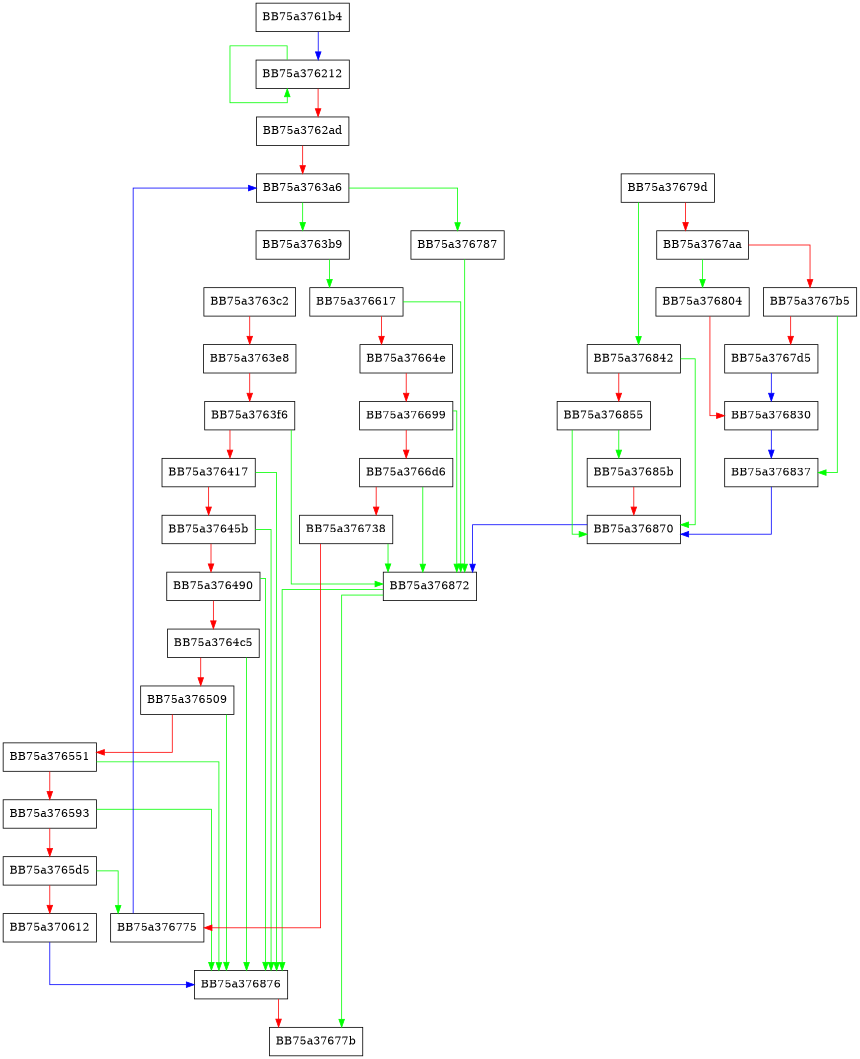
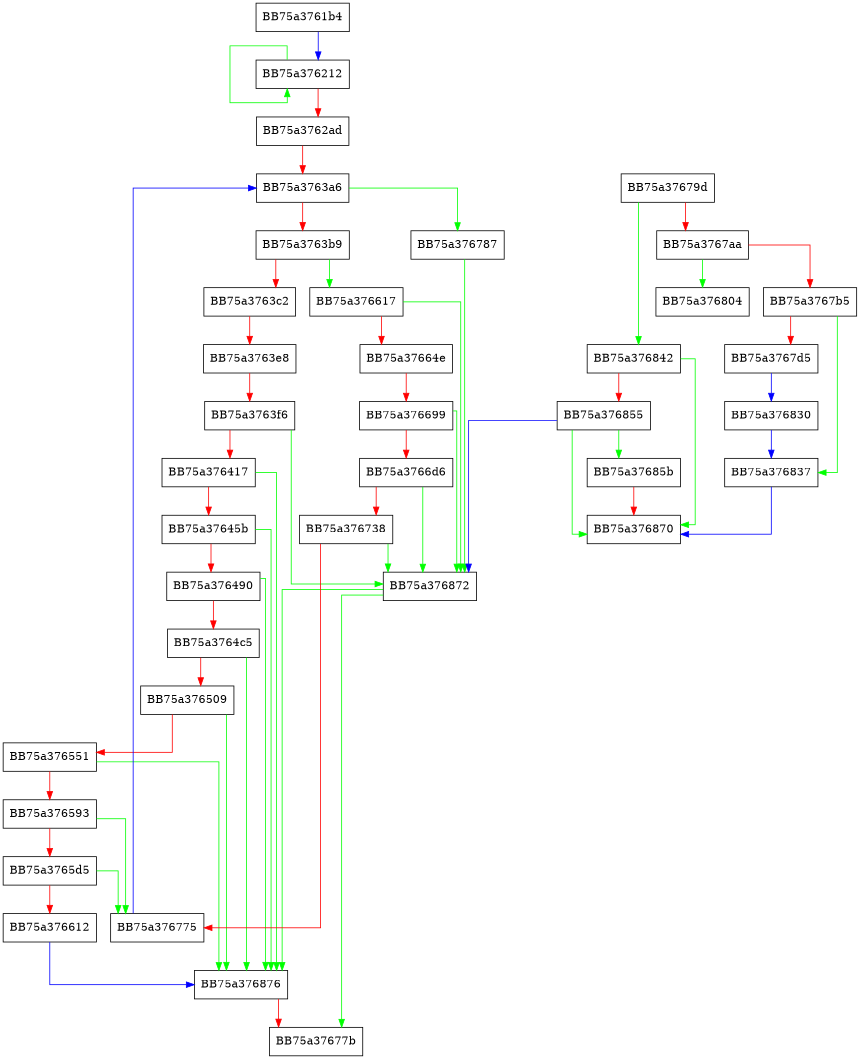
(303, 213) -> (303, 213)
none -> (276, 269)
(710, 369) -> none
(510, 525) -> (470, 420)
(211, 828) -> (126, 848)
(50, 928) -> (50, 928)
